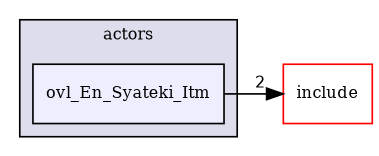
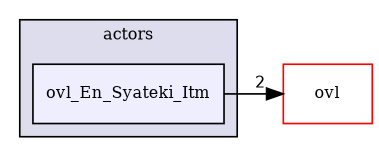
(328, 94) -> (328, 94)
